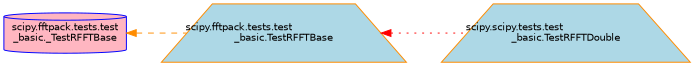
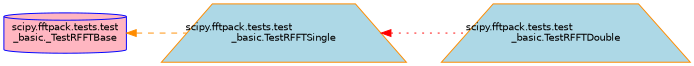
(284, 33) -> (284, 33)
(566, 33) -> (566, 33)
